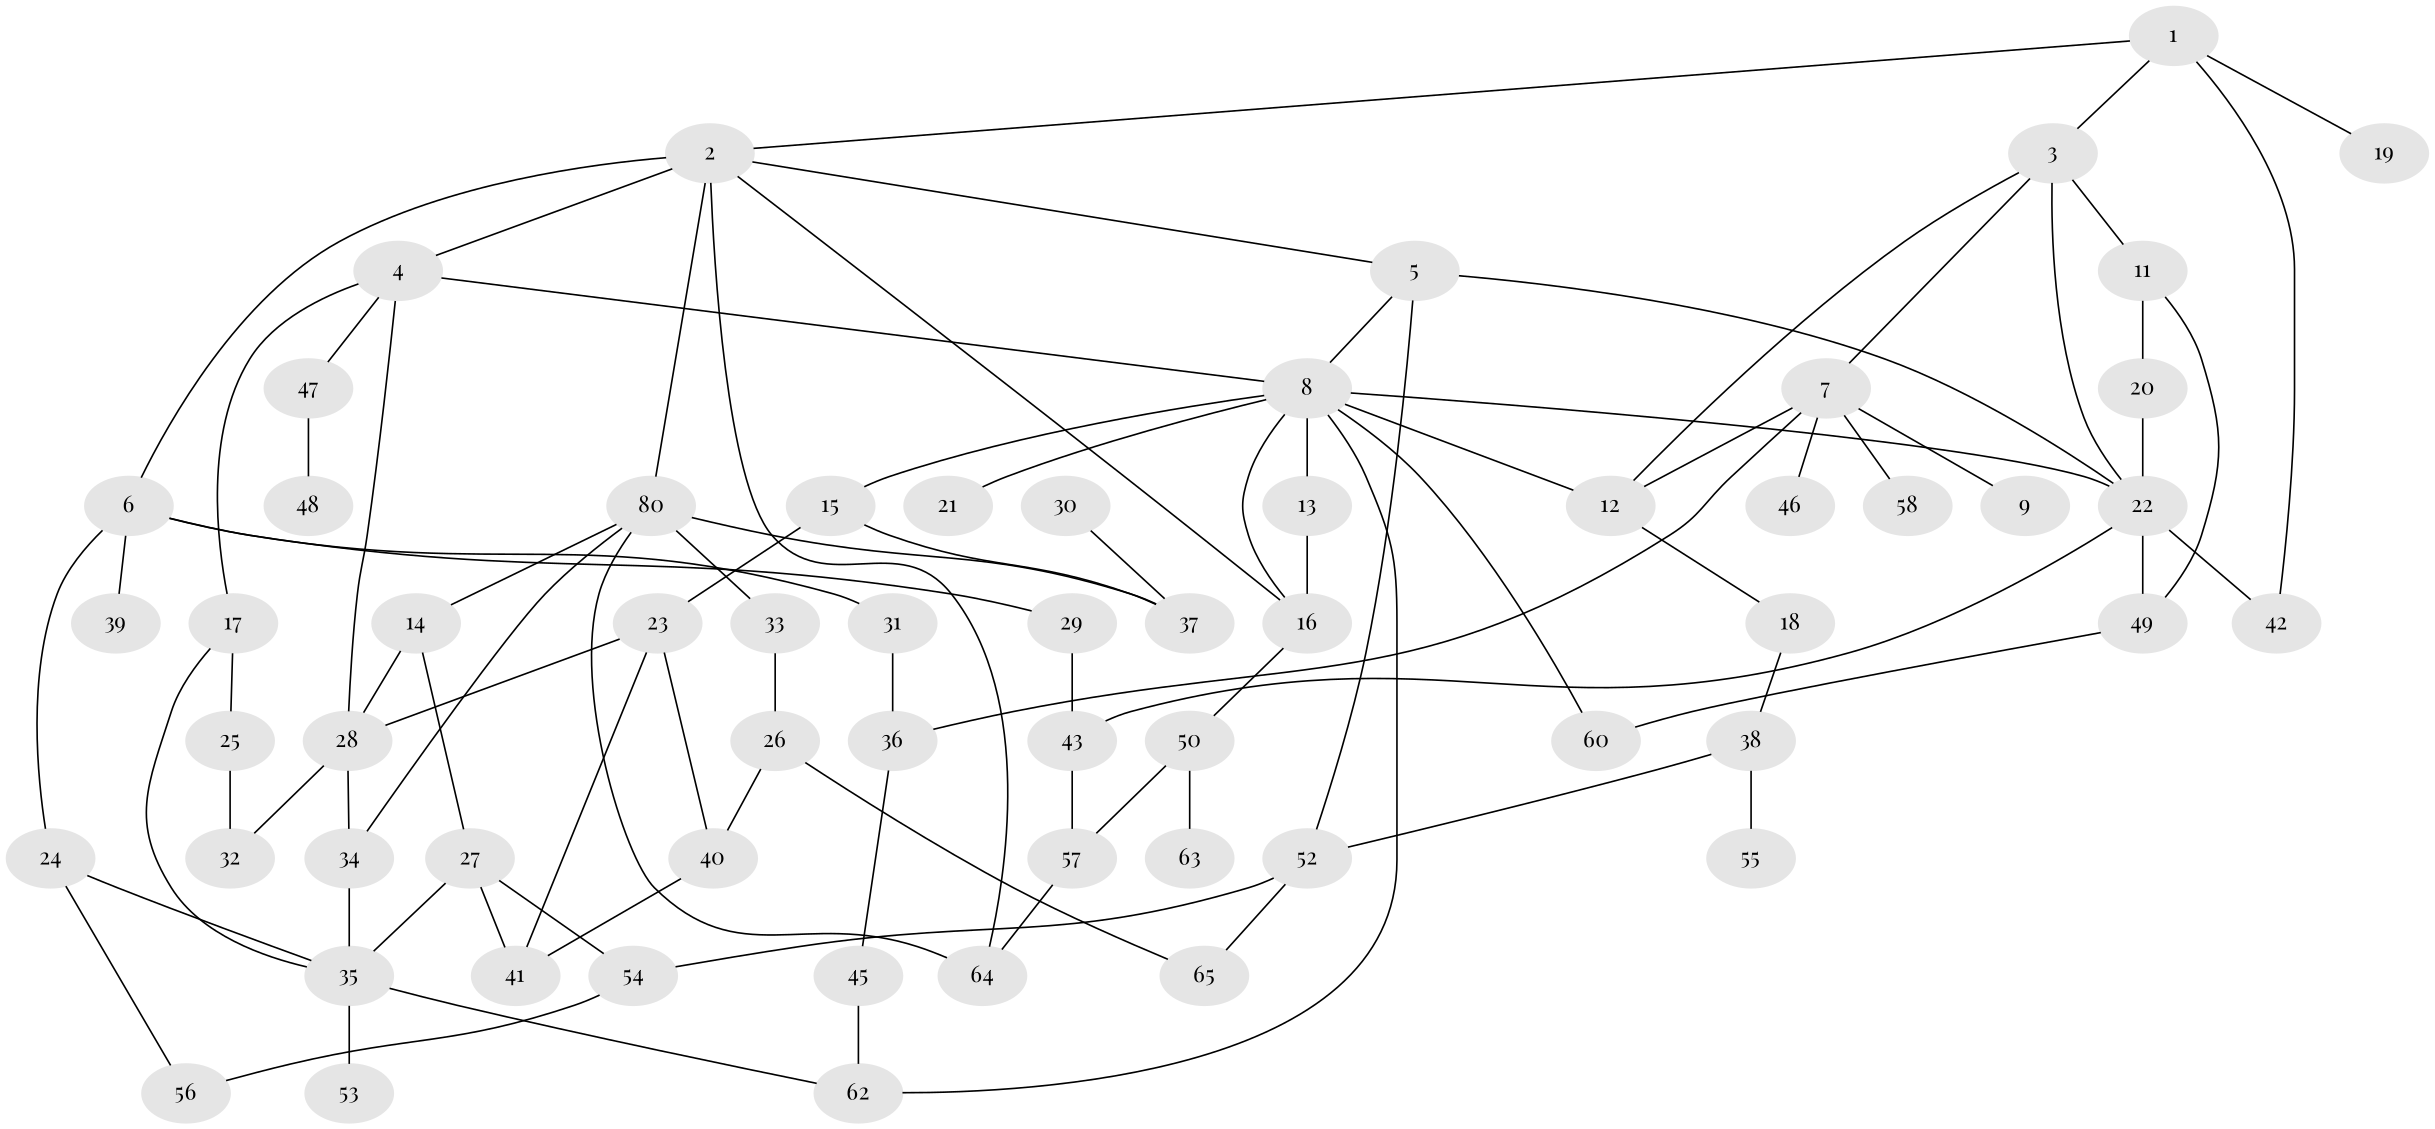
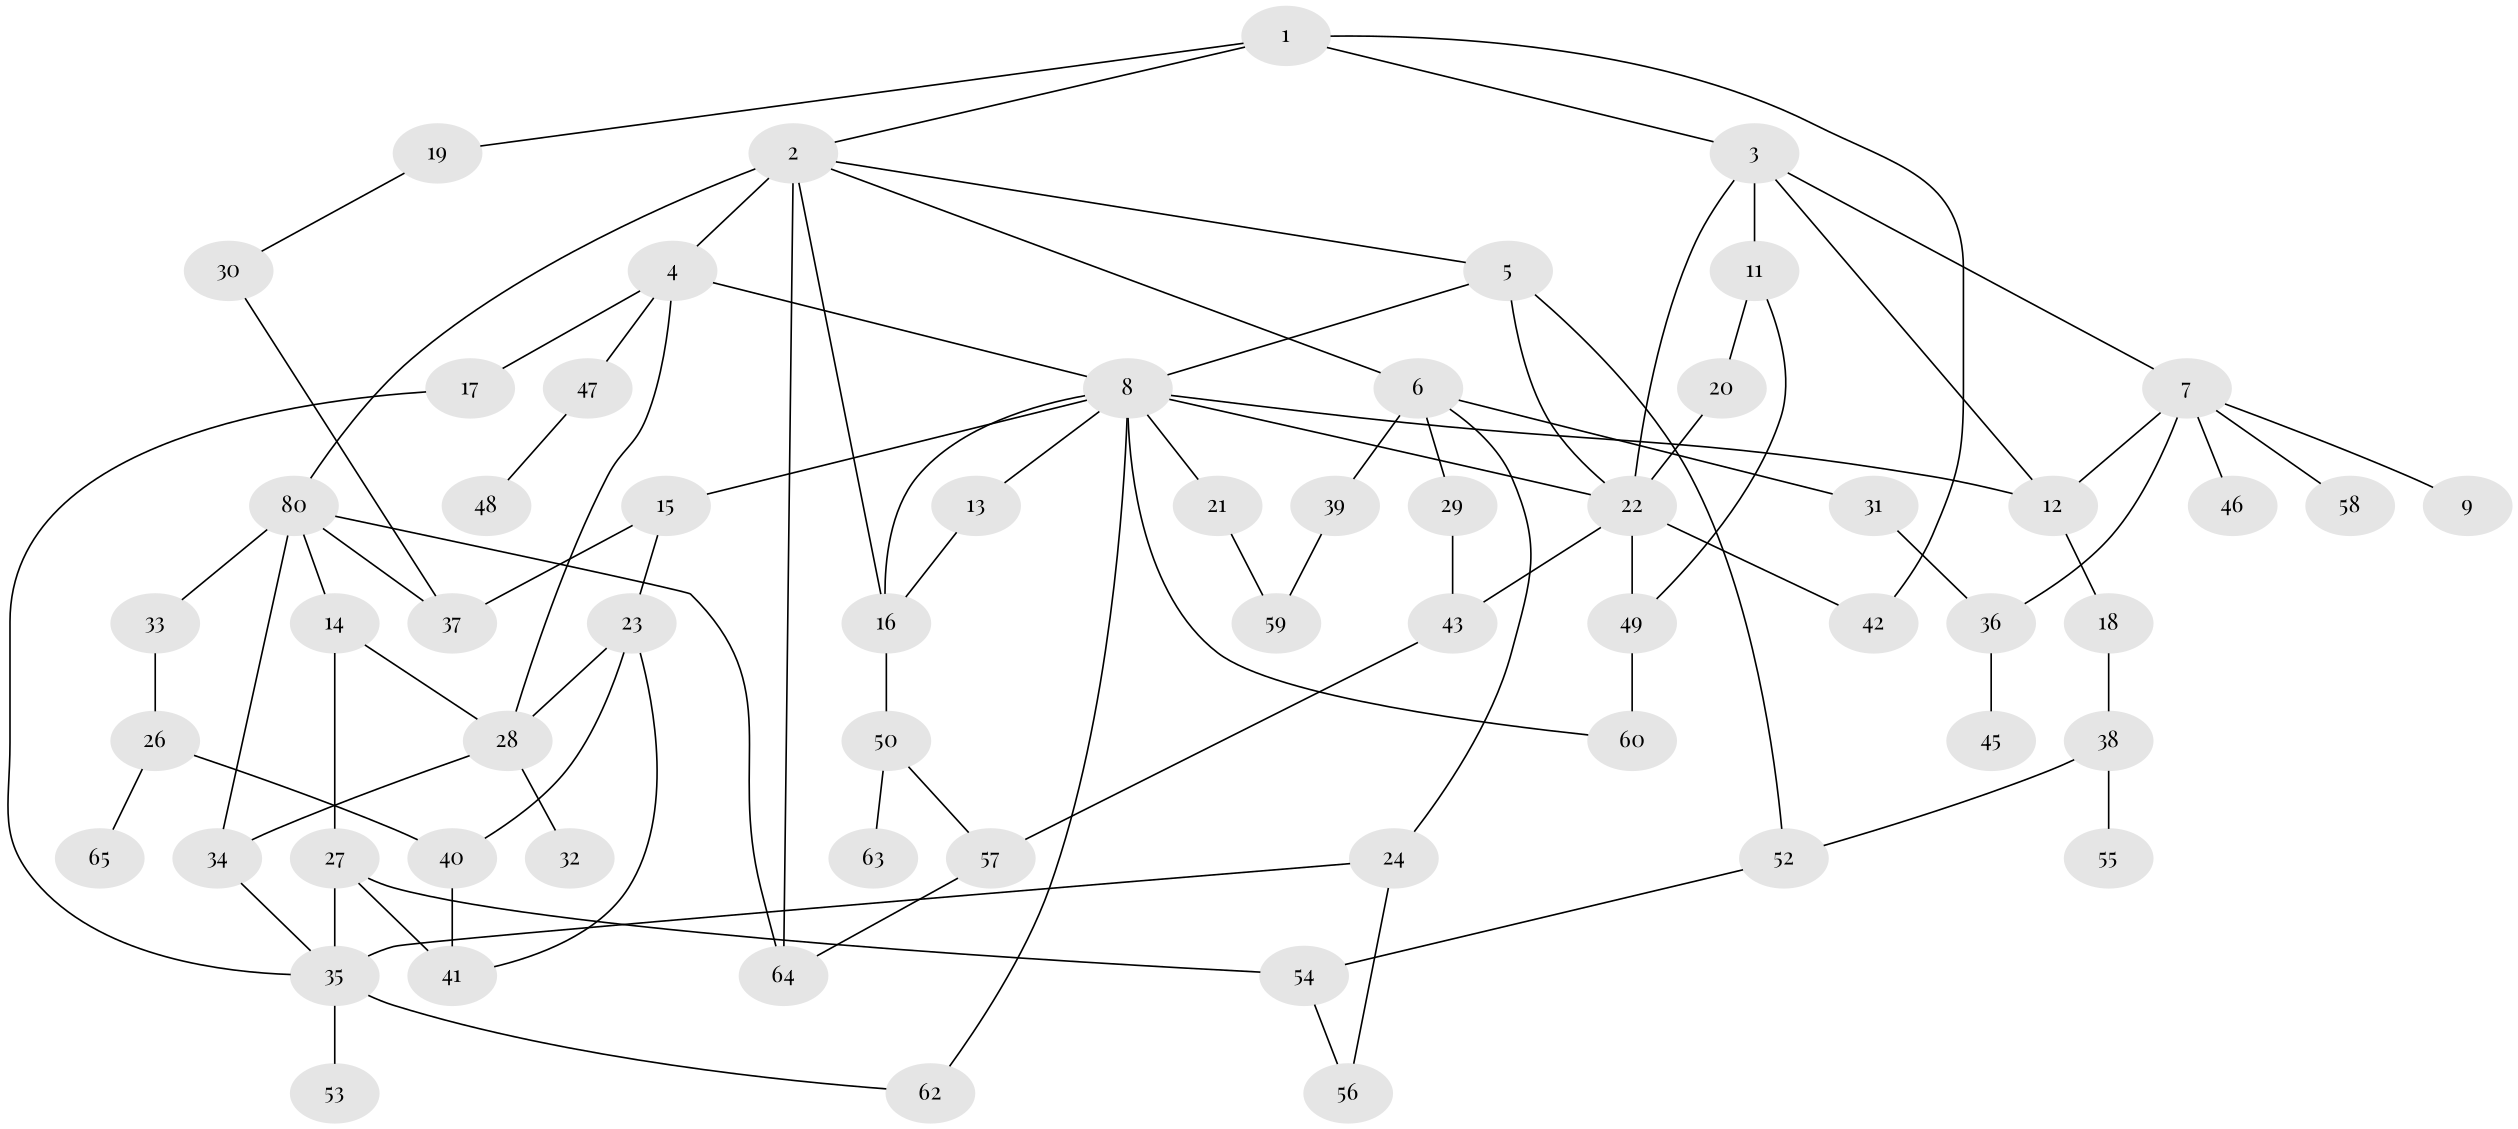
none -> (333, 212)
none -> (1276, 623)
(230, 741) -> none
(1256, 917) -> none
(858, 1035) -> none
